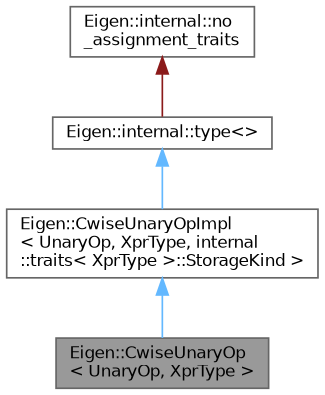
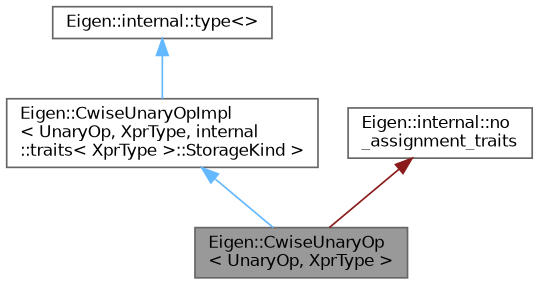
(162, 95) -> (364, 198)
